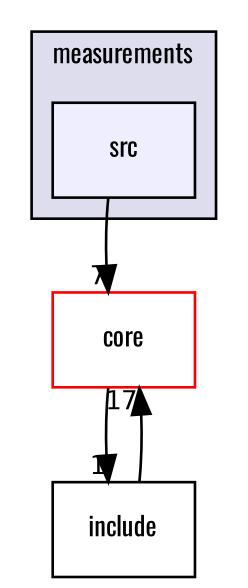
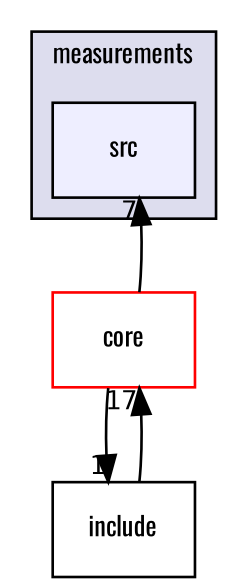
(106, 235) -> (141, 259)
